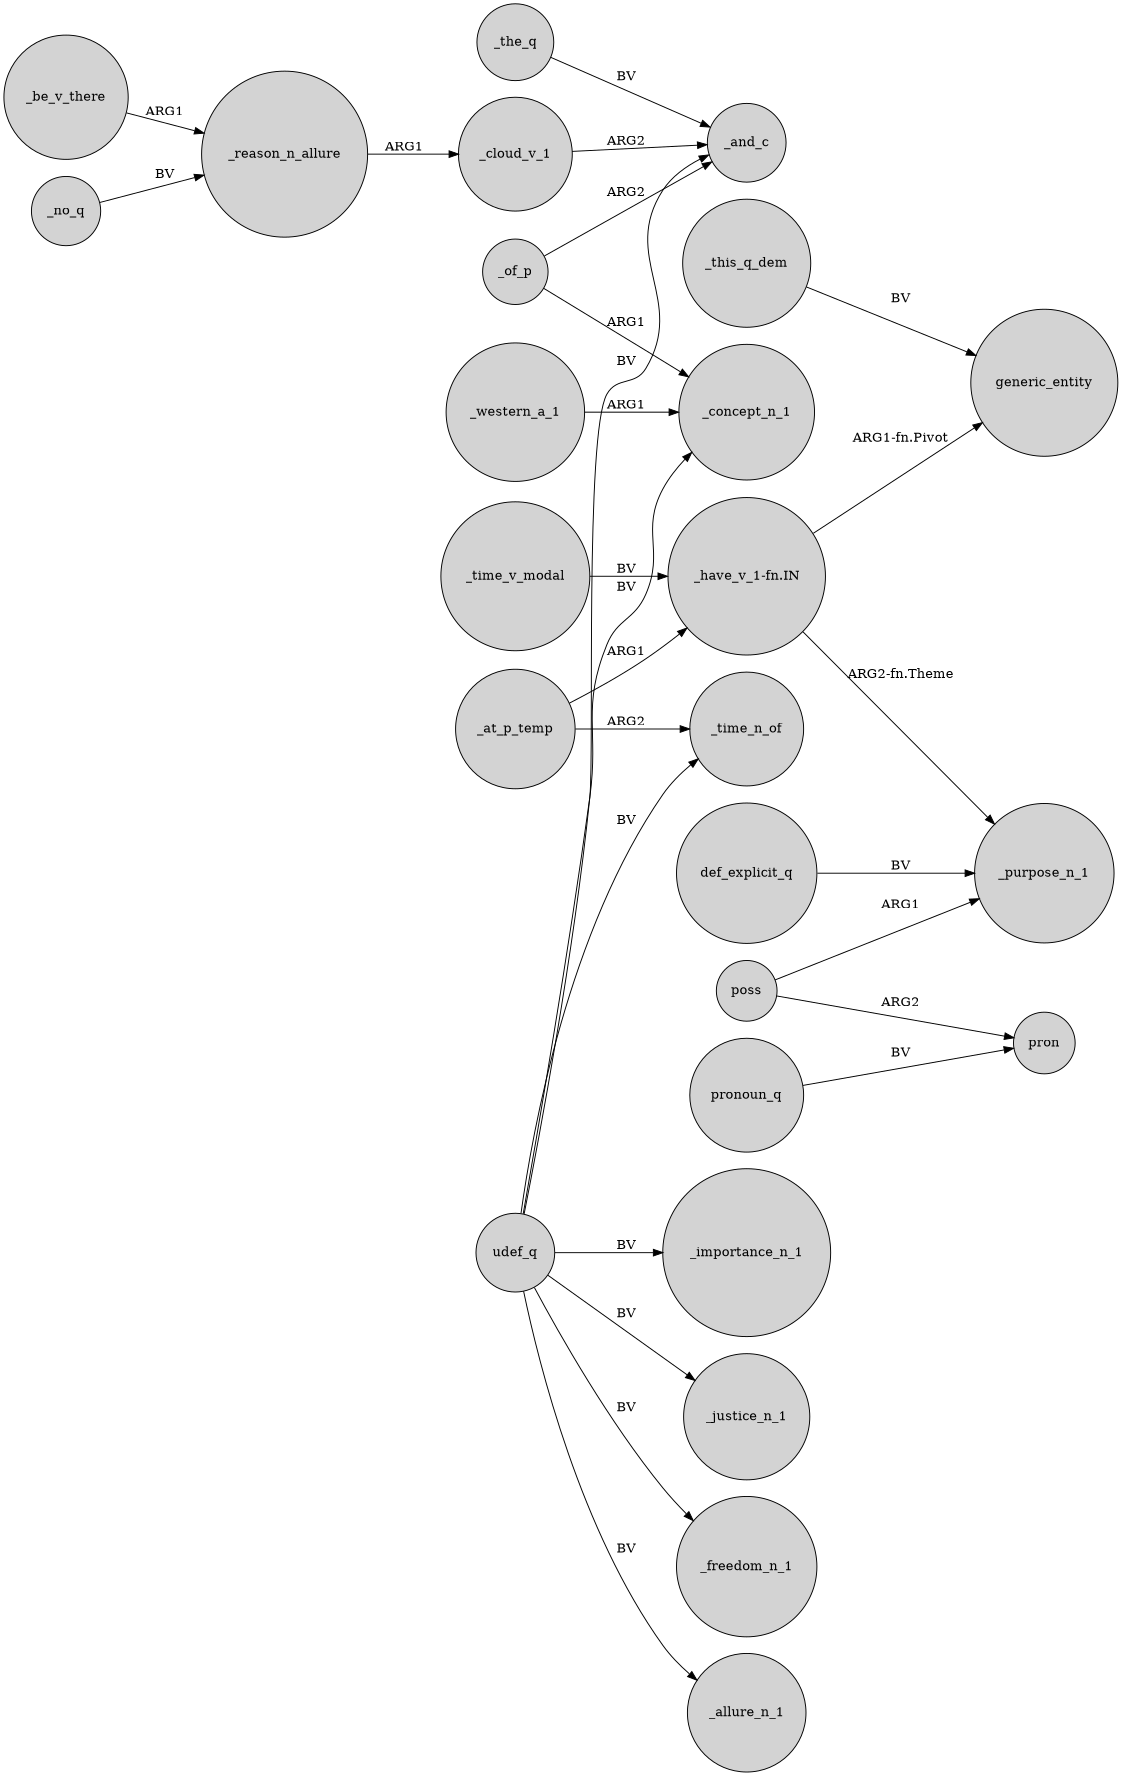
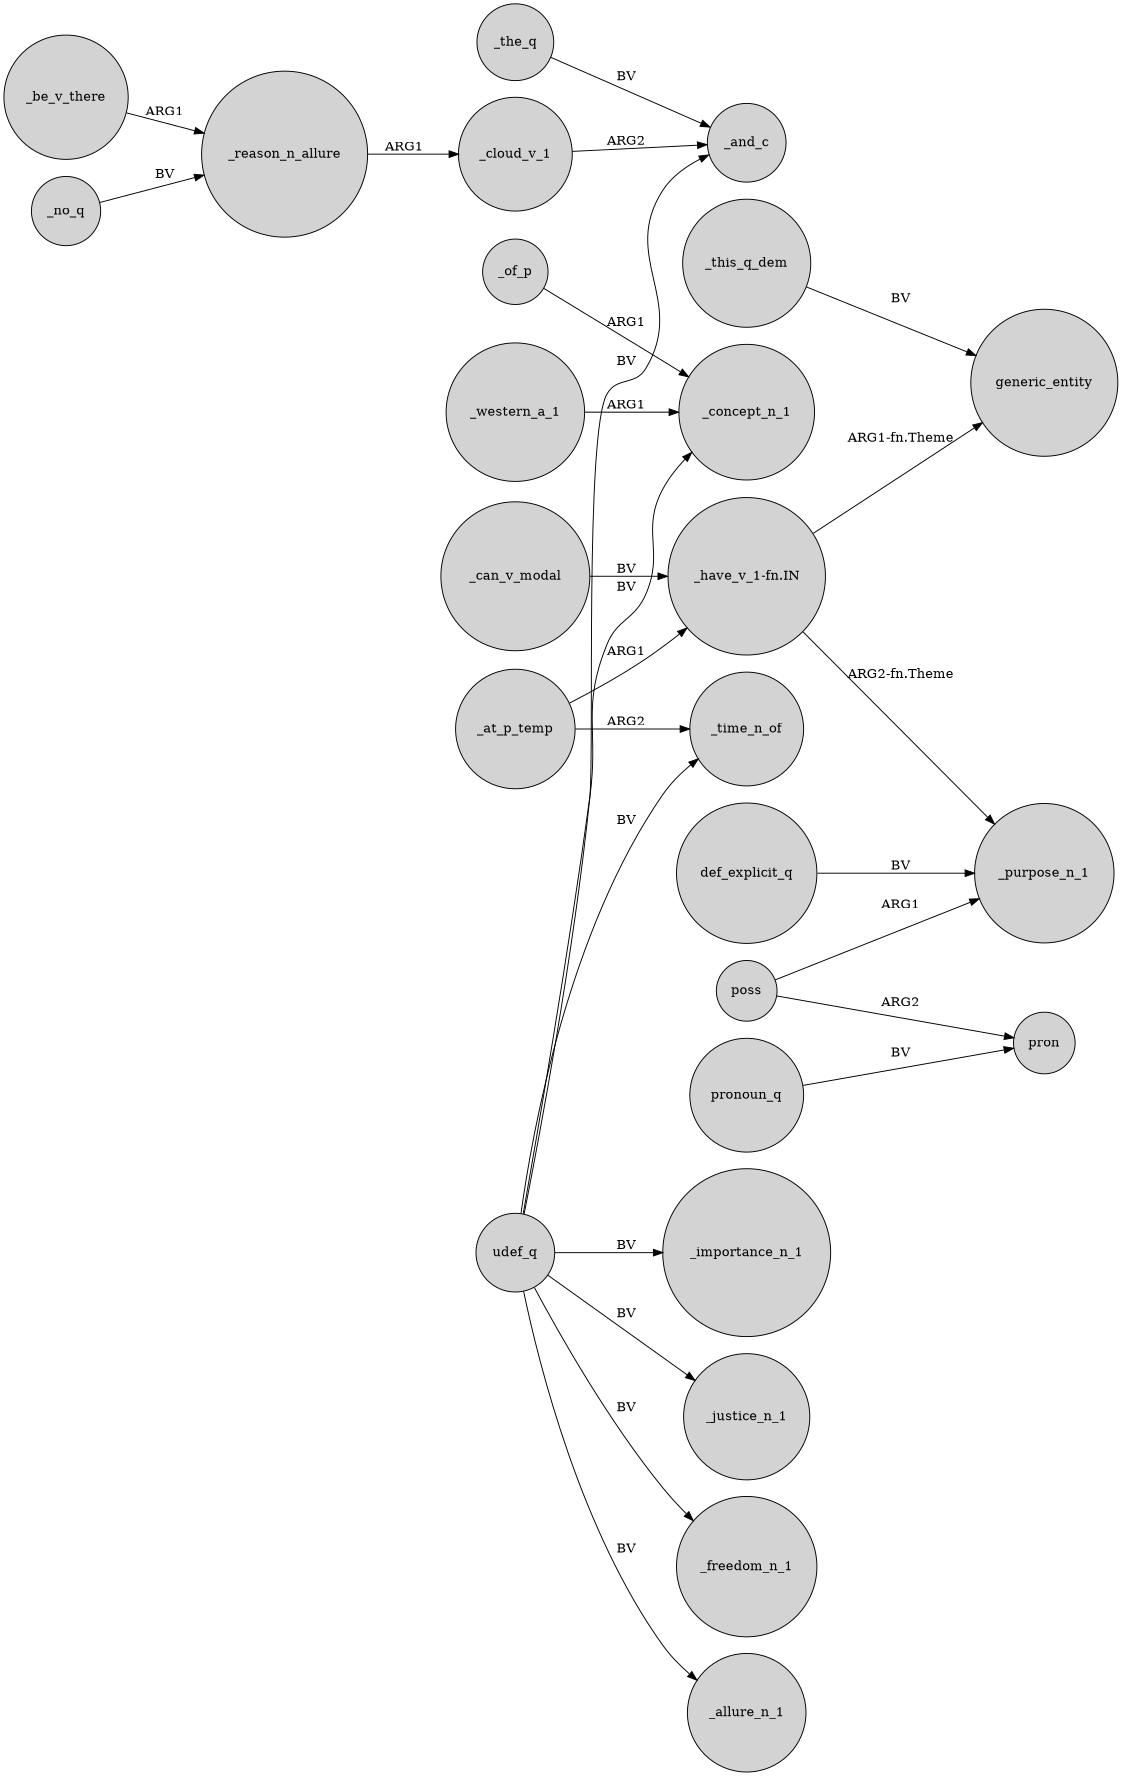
(624, 211) -> none
(901, 438) -> (901, 438)
(515, 576) -> (515, 576)
